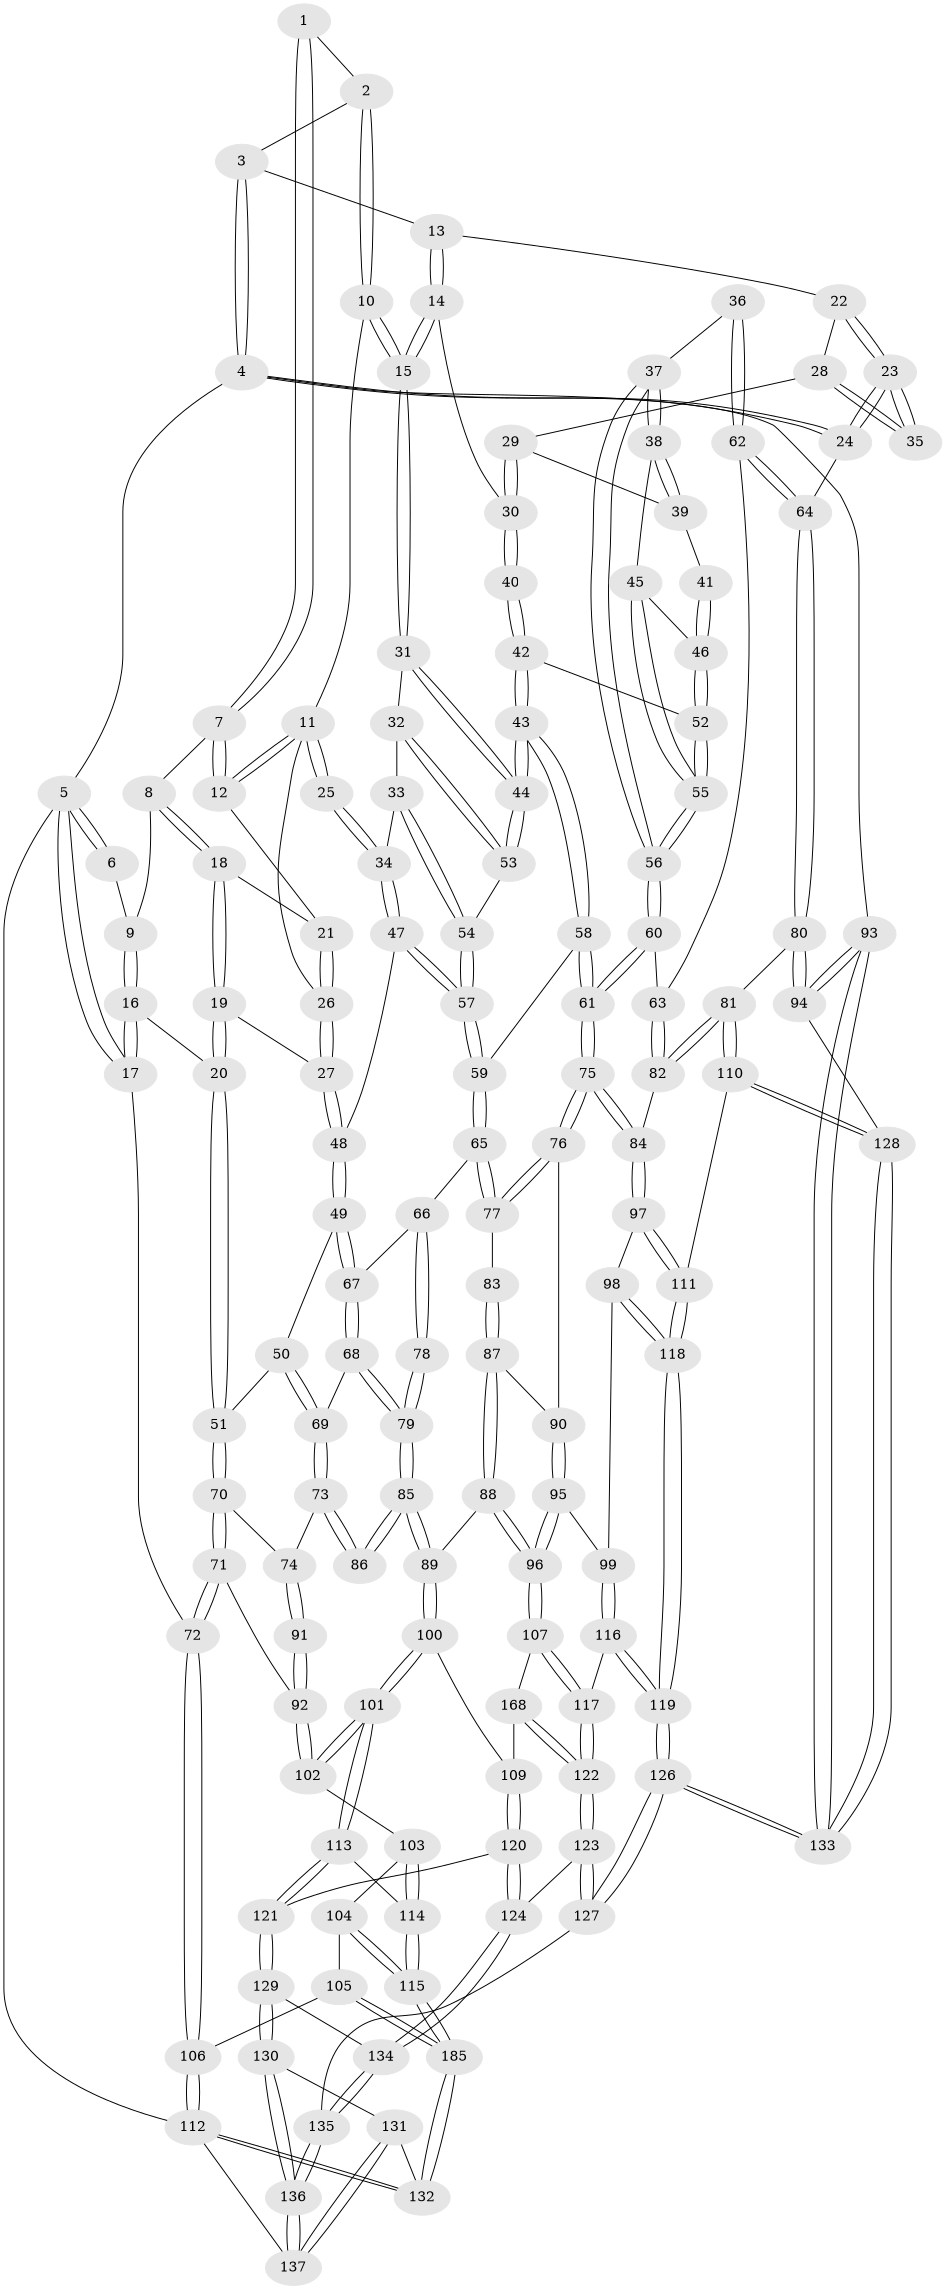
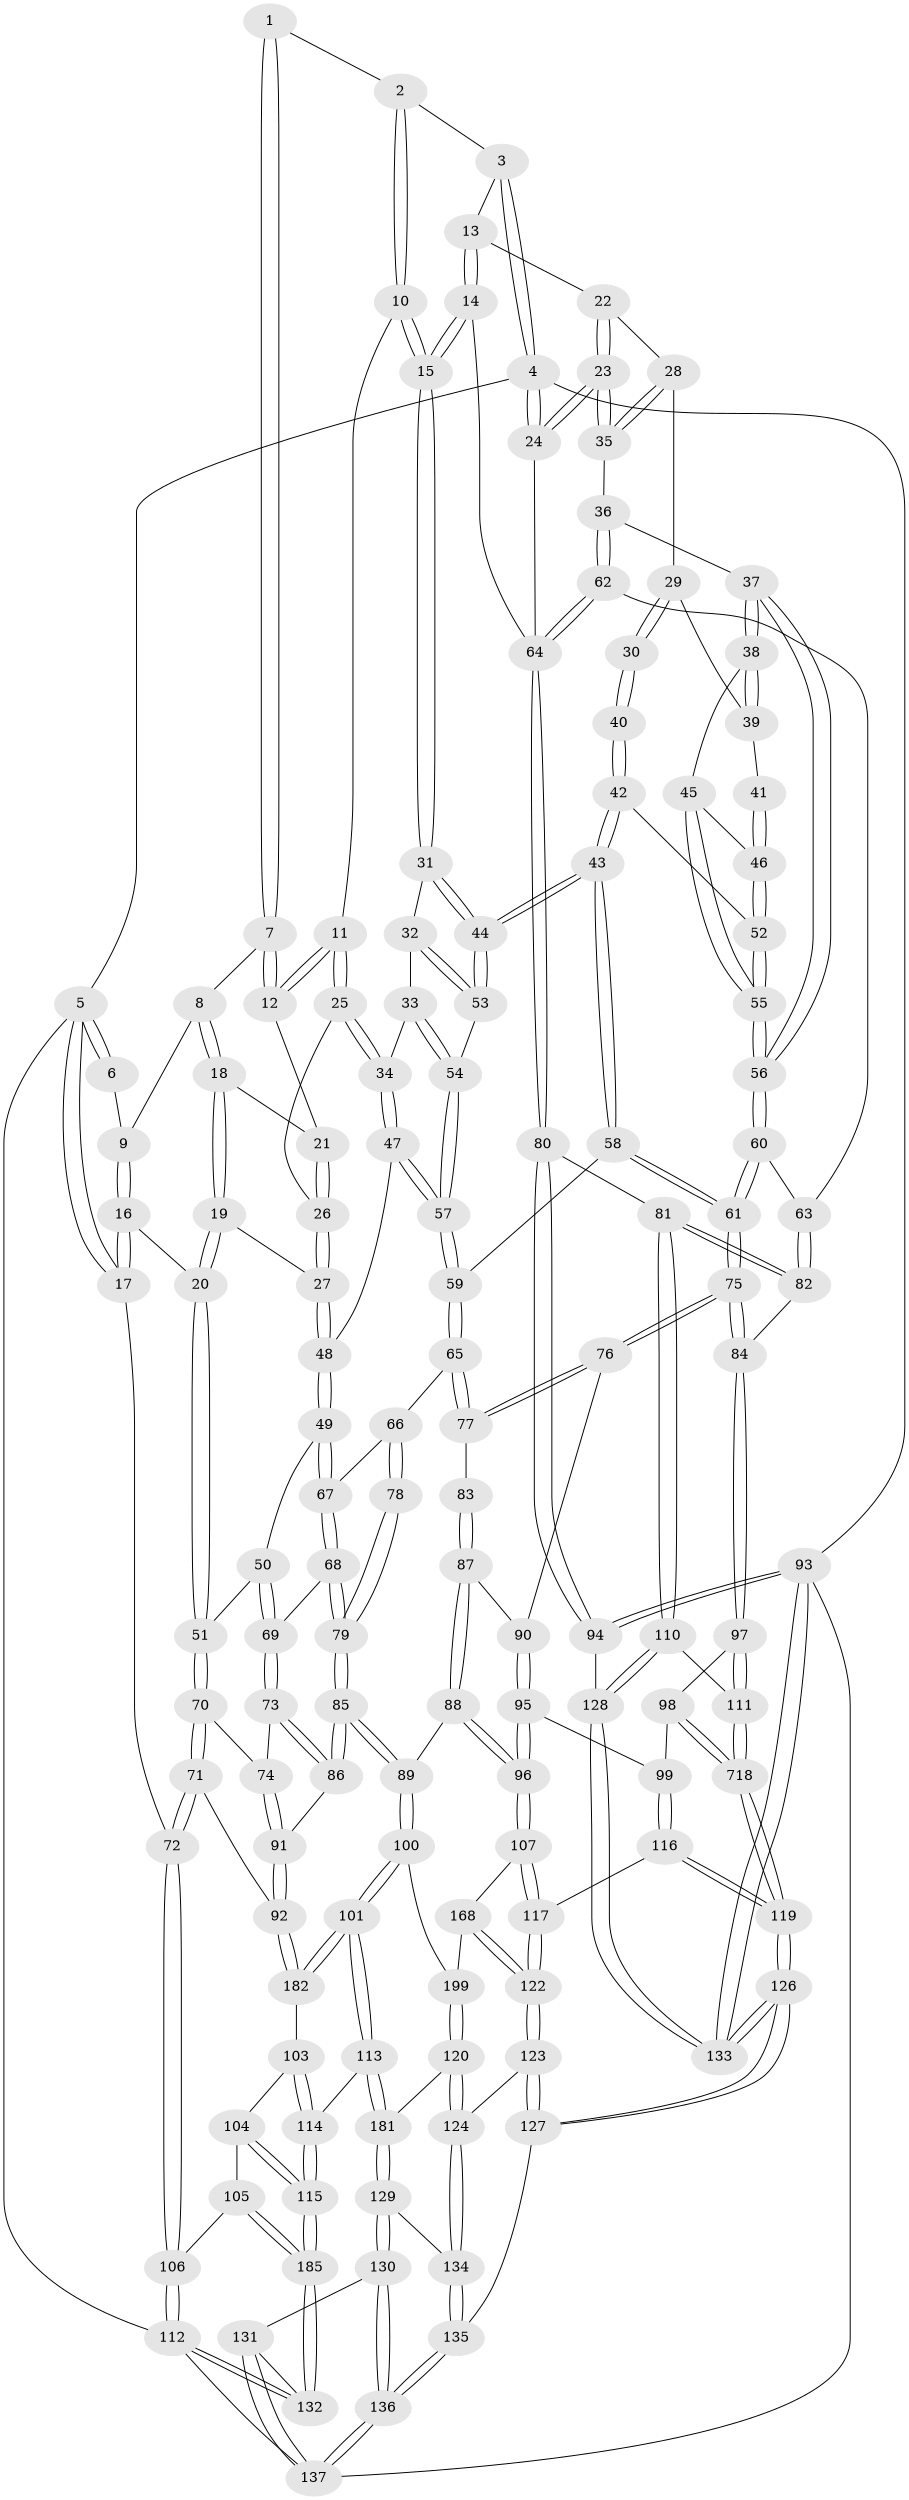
(459, 412) -> (480, 483)
none -> (604, 478)
(279, 861) -> (292, 1109)
(673, 1355) -> (740, 1776)
(308, 1776) -> (296, 1987)
(514, 1776) -> (456, 1987)
none -> (308, 1812)
(266, 1917) -> (383, 2127)
none -> (850, 2231)
